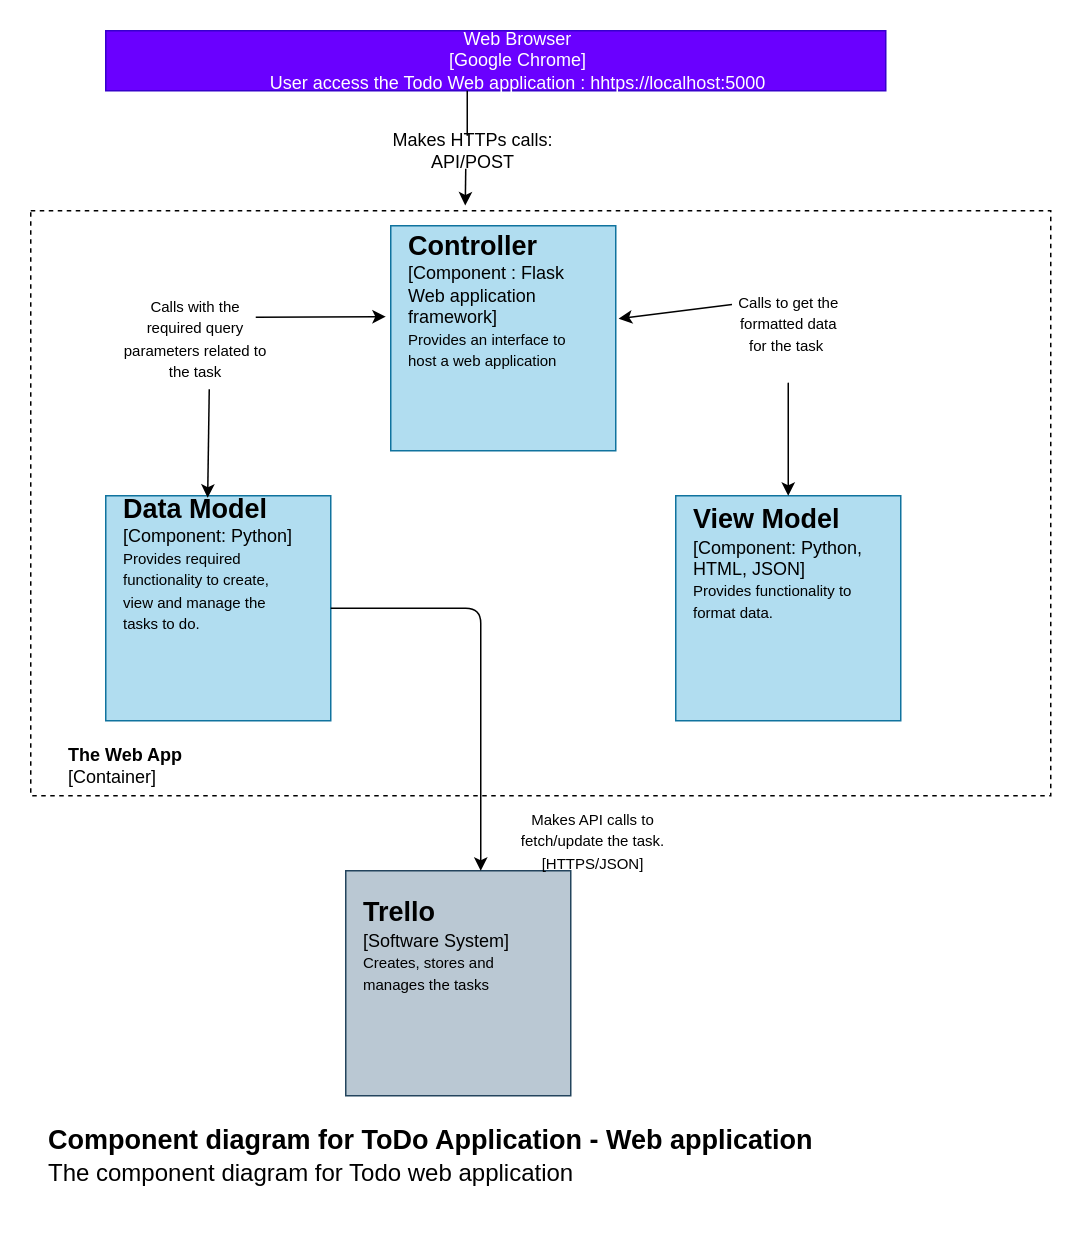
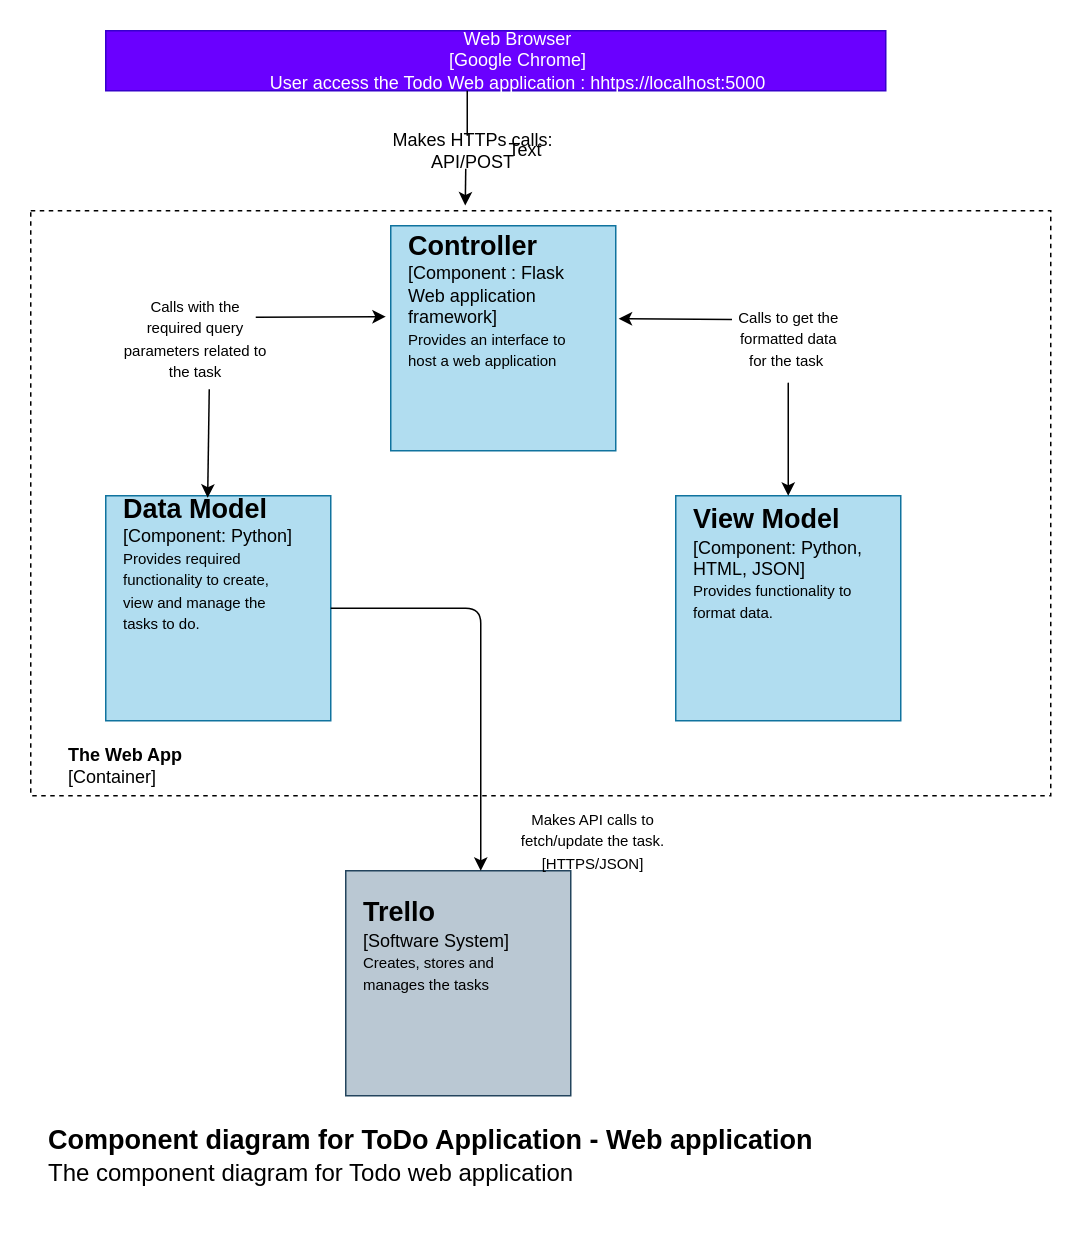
none -> (526, 151)
(788, 323) -> (788, 338)
